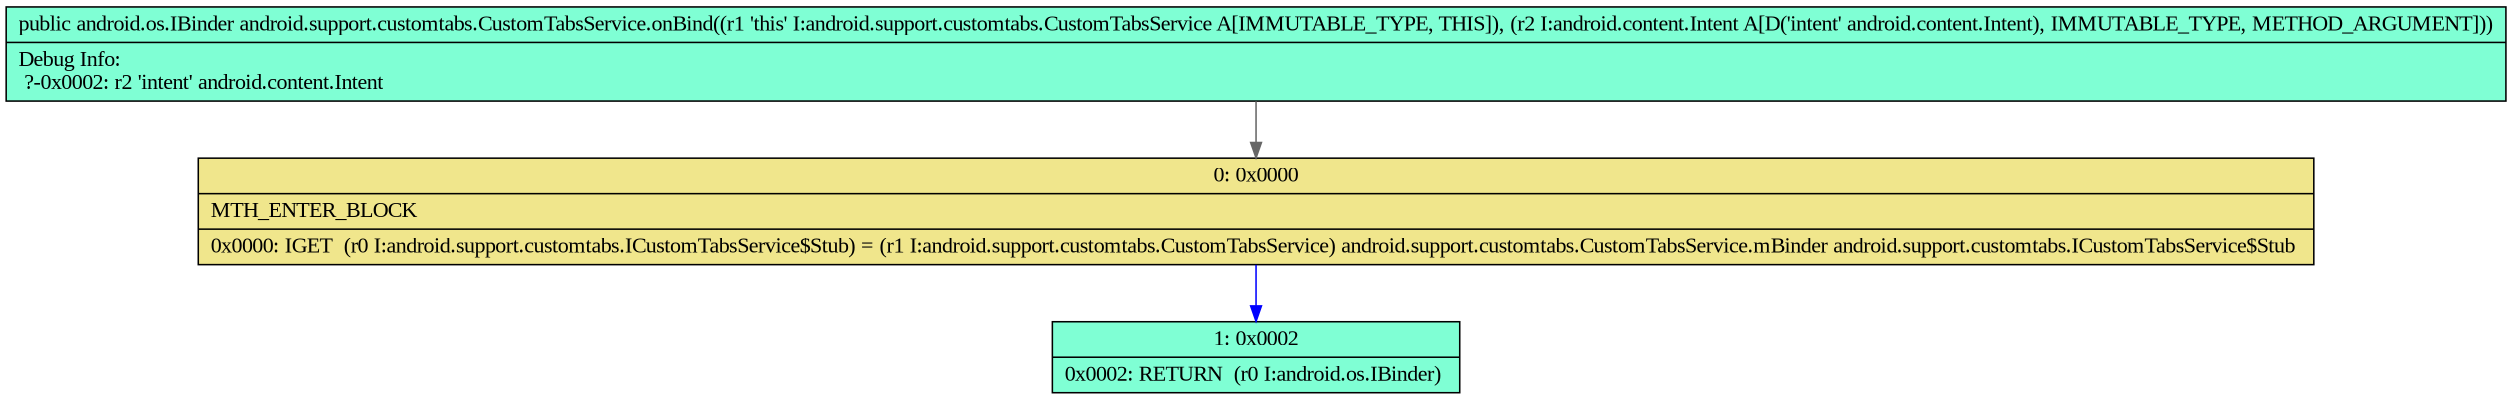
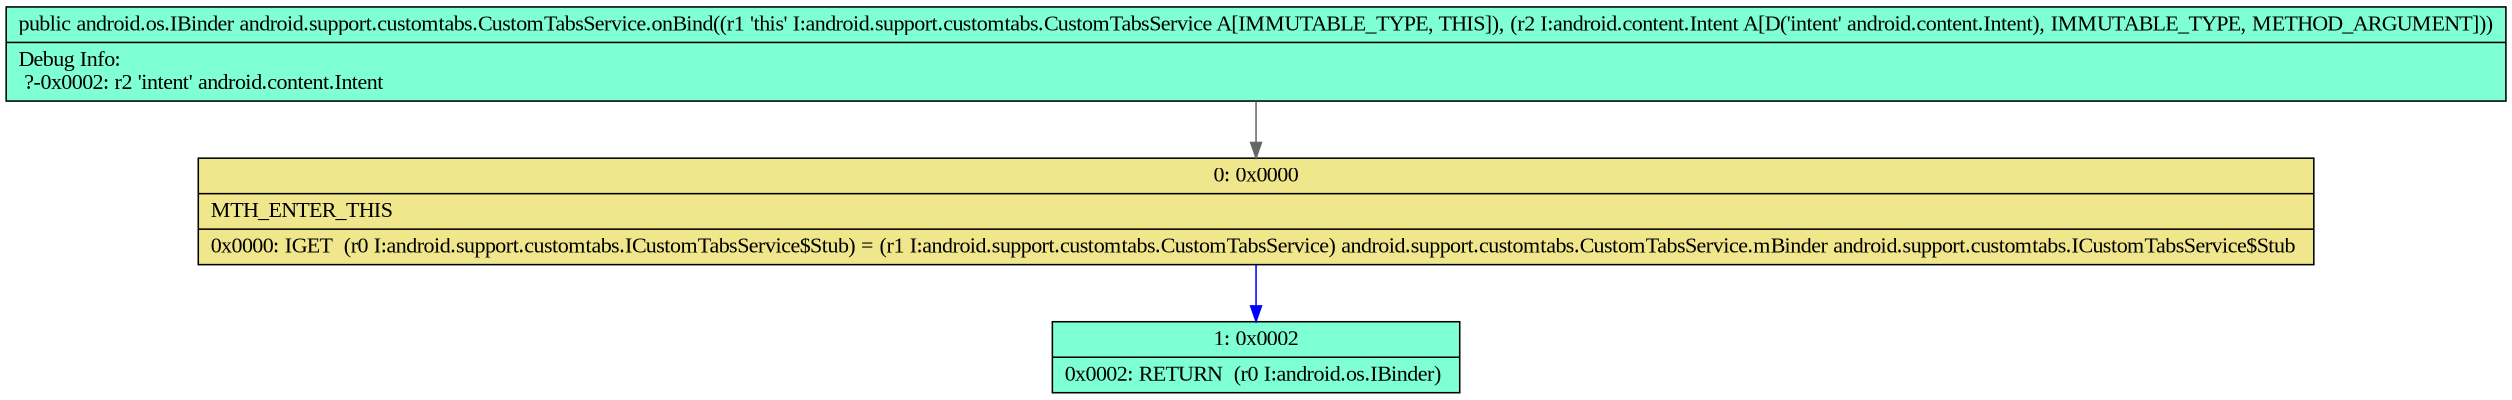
(314, 211) -> (302, 211)
